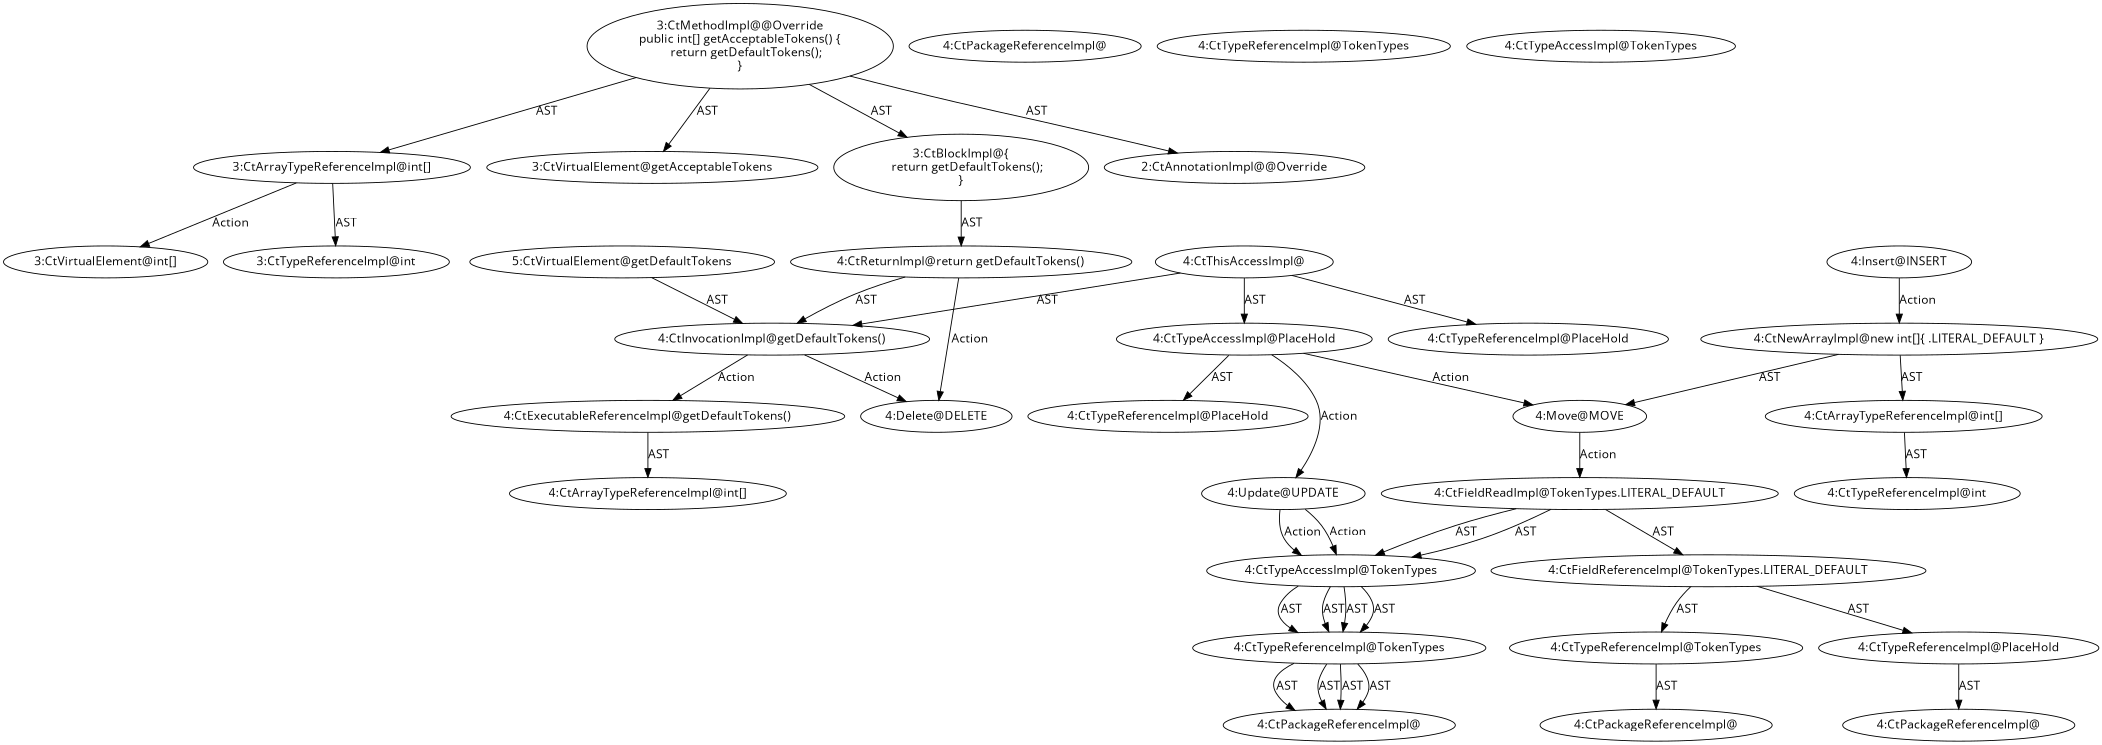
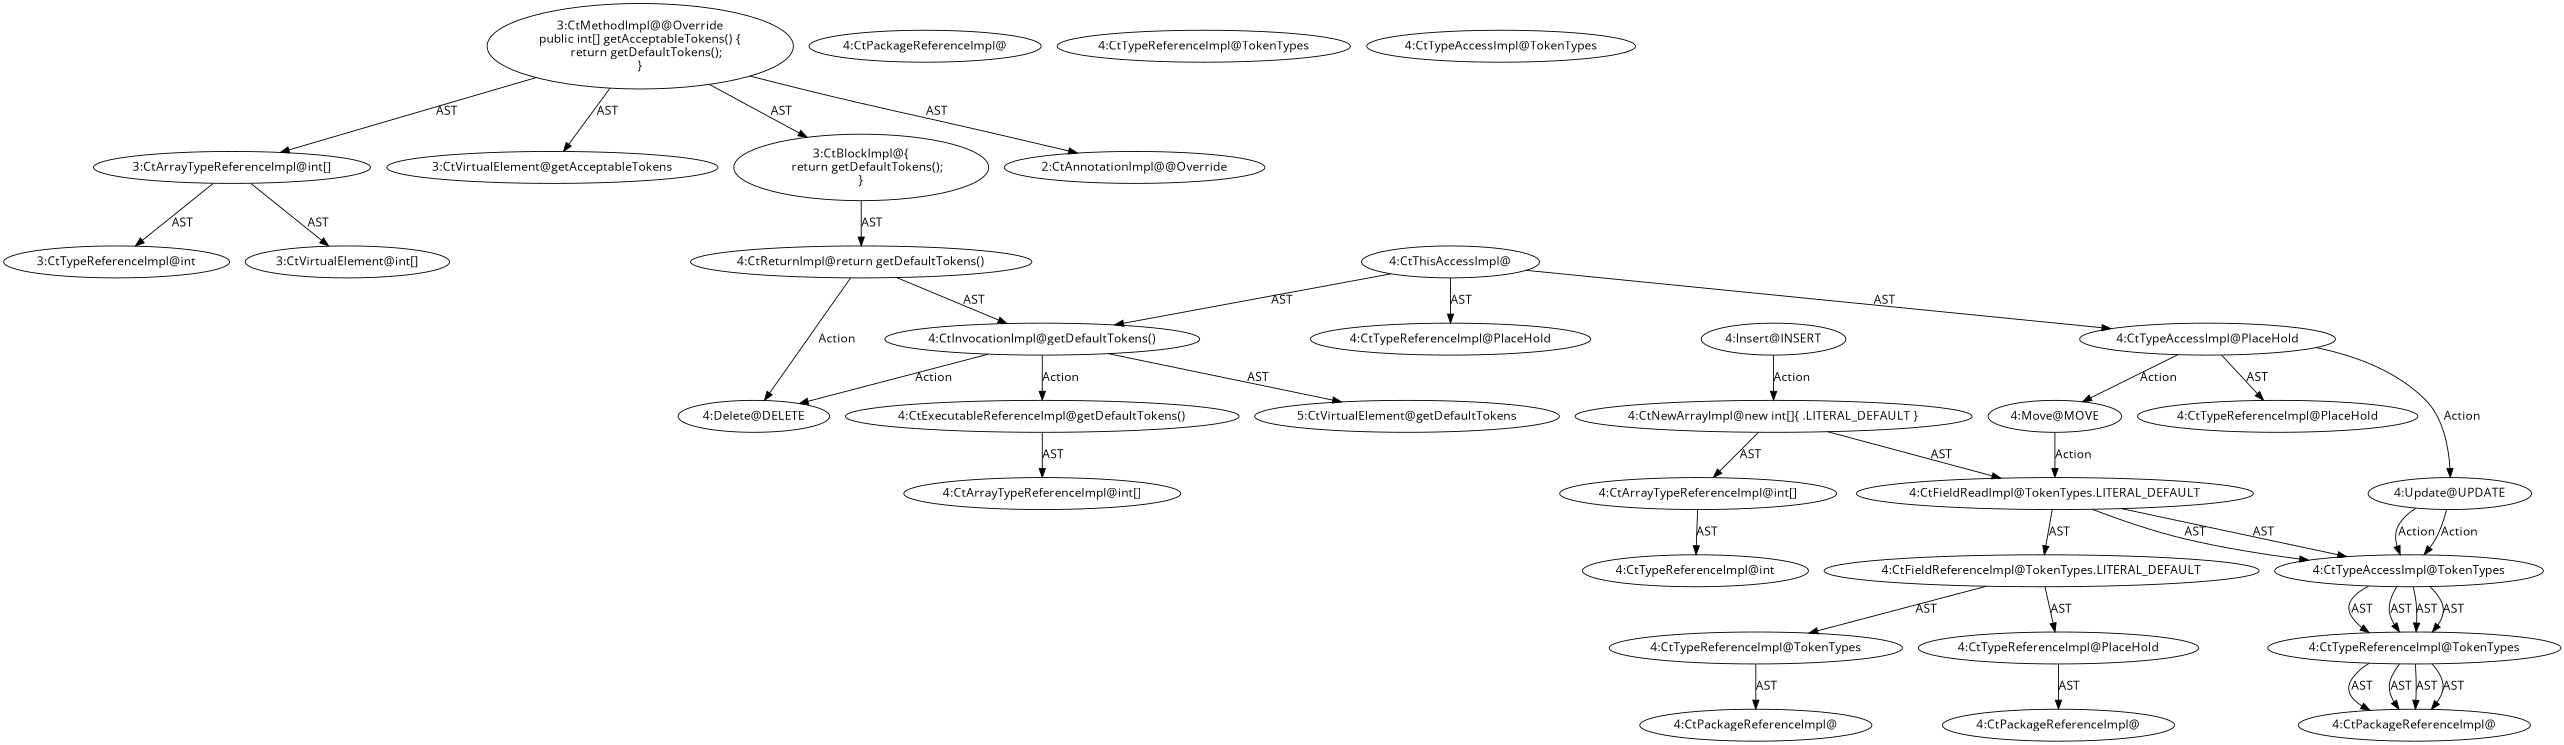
(231, 223) -> (319, 223)
(693, 299) -> (1220, 377)
(1736, 378) -> (1910, 454)
